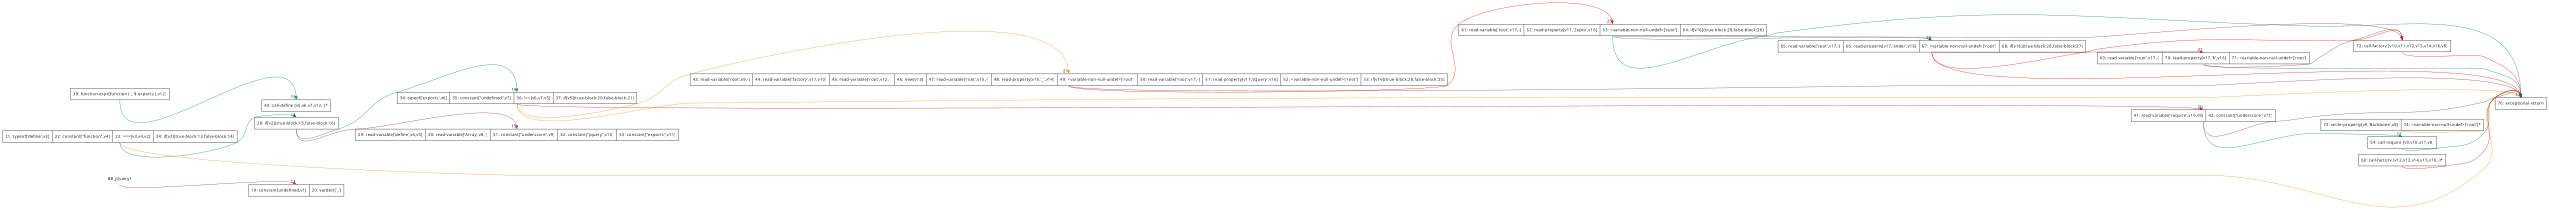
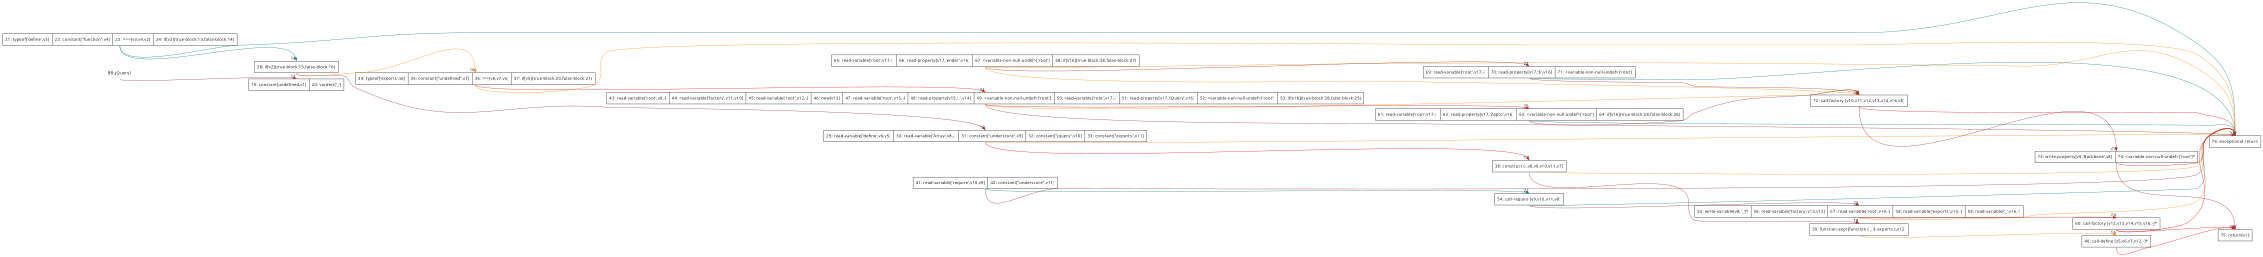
(1731, 39) -> none
(2165, 42) -> (1420, 82)
(792, 52) -> (729, 88)
(2225, 75) -> (1633, 63)
(406, 89) -> (392, 66)
(207, 101) -> (1986, 235)
none -> (1444, 103)
(1359, 107) -> none
none -> (1994, 127)
(2475, 131) -> (2186, 164)
none -> (1609, 139)
none -> (1529, 166)
(1359, 175) -> (1212, 33)
none -> (1859, 211)
none -> (2235, 235)
